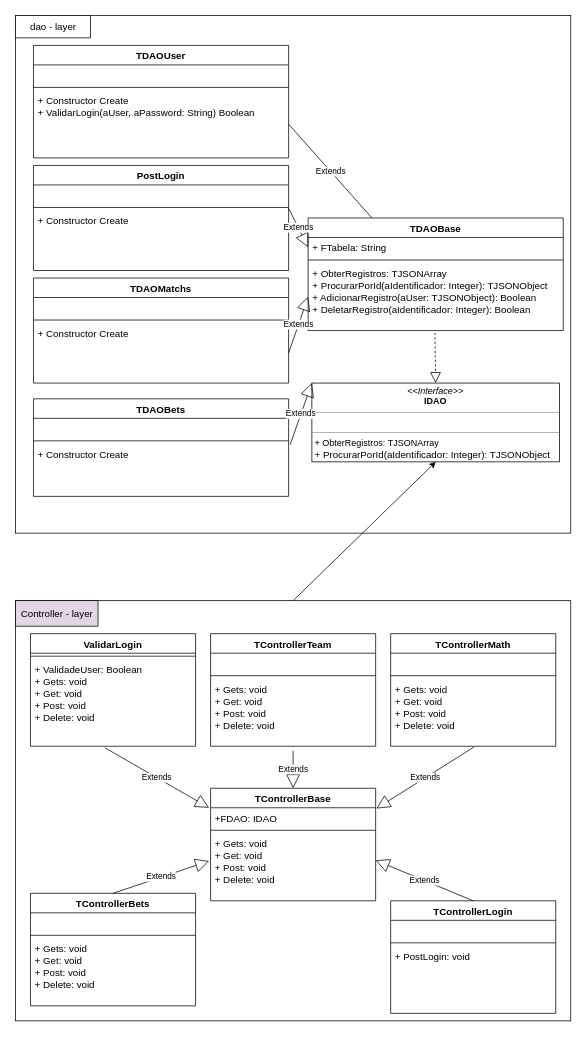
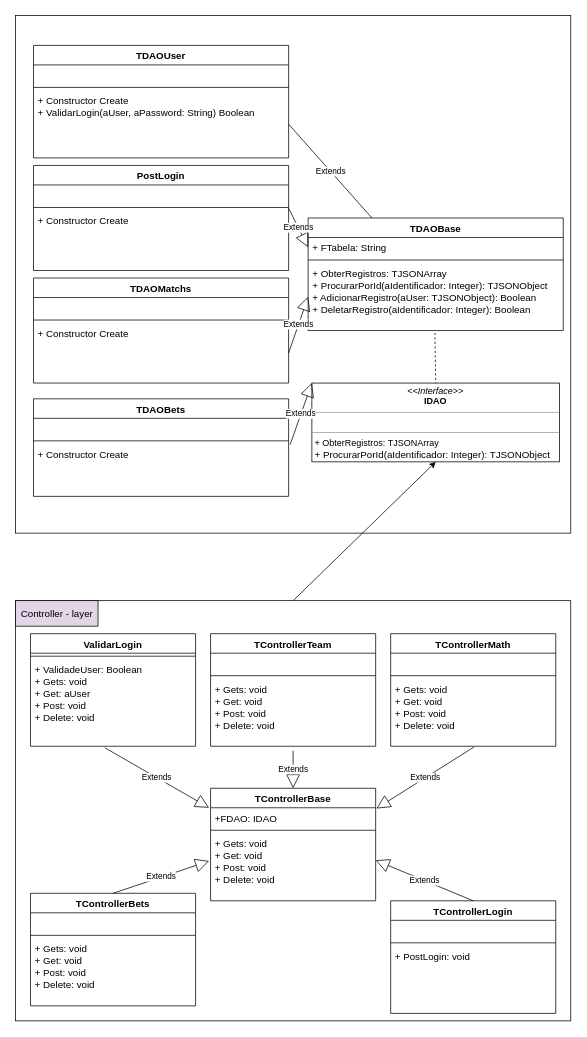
(53, 27) -> none
(435, 371) -> (435, 376)
(90, 670) -> (90, 670)
